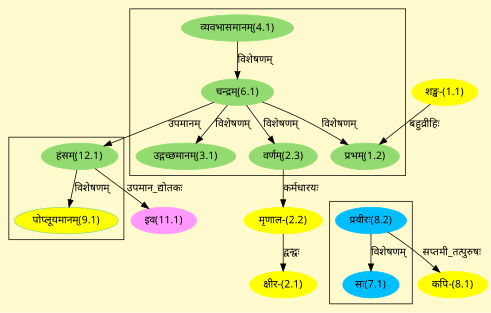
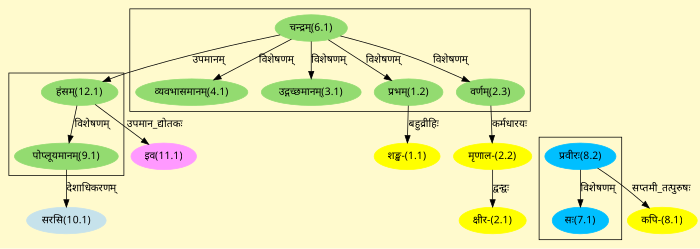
(237, 56) -> (256, 58)
(410, 120) -> (408, 121)
none -> (66, 221)
(66, 221) -> (66, 156)
